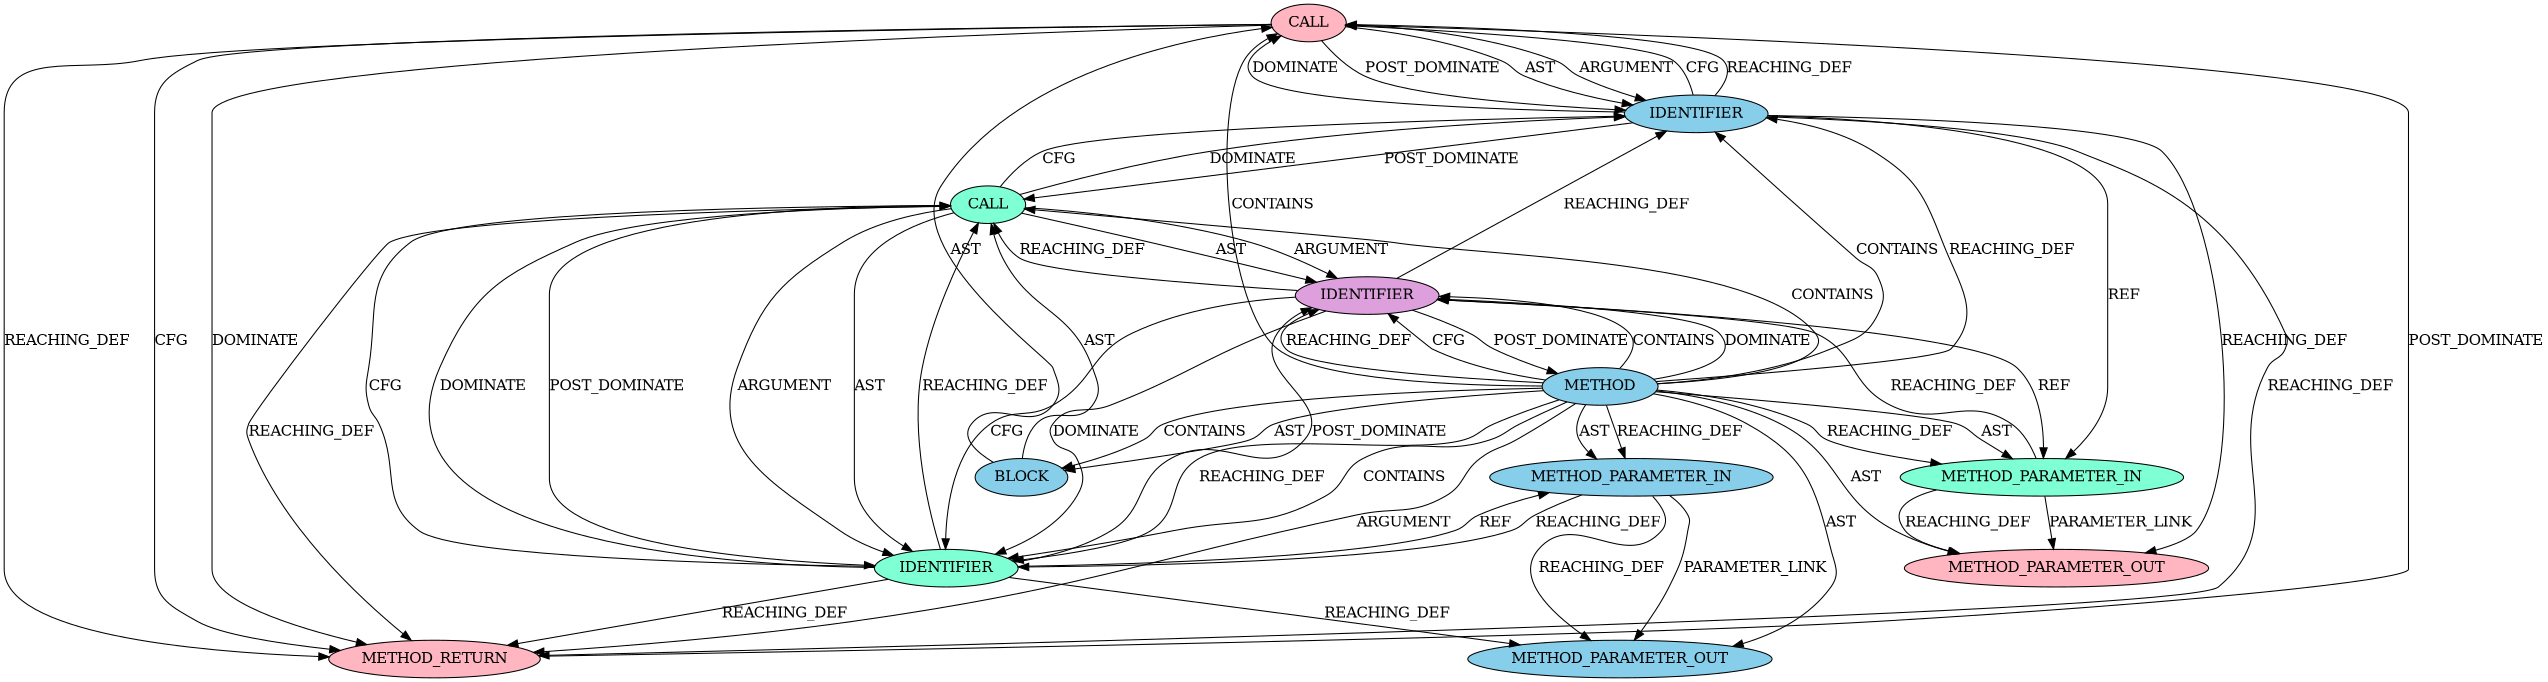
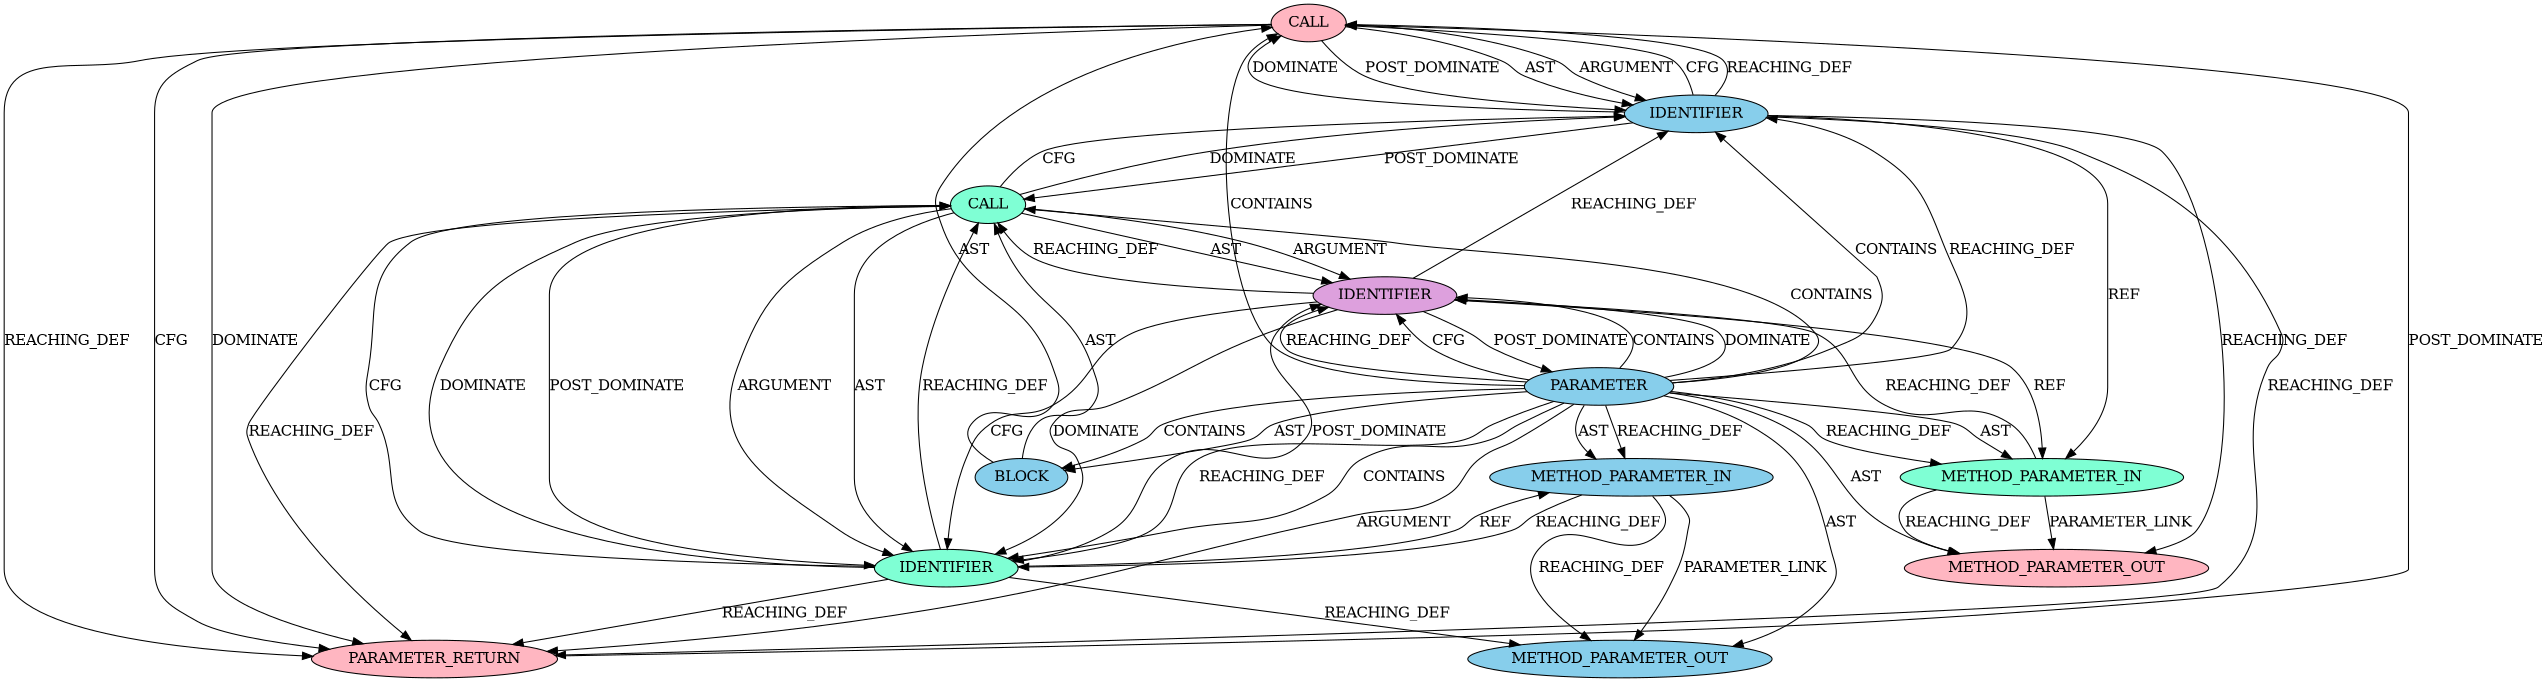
(1600, 386) -> (1599, 386)
(434, 659) -> (434, 659)
